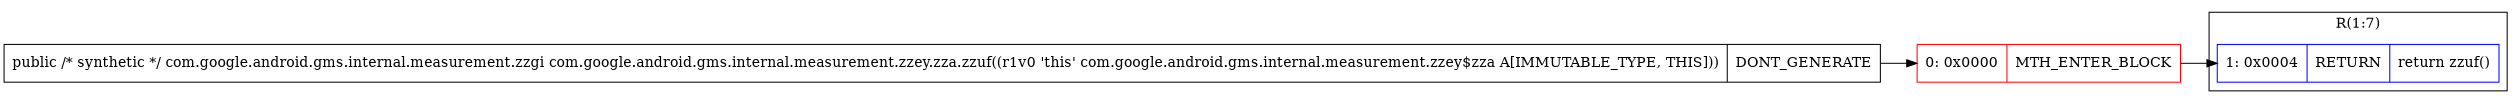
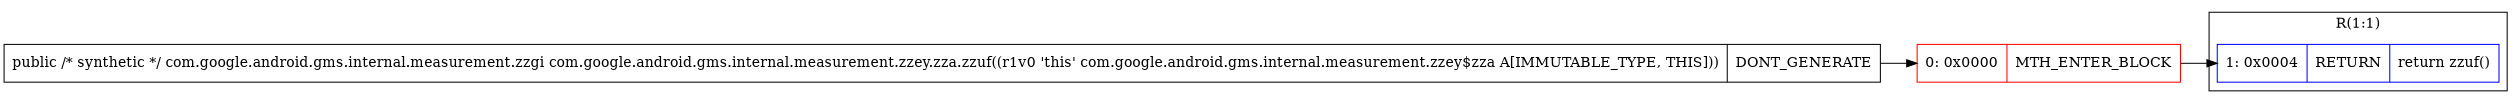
(2358, 24) -> (2358, 24)
